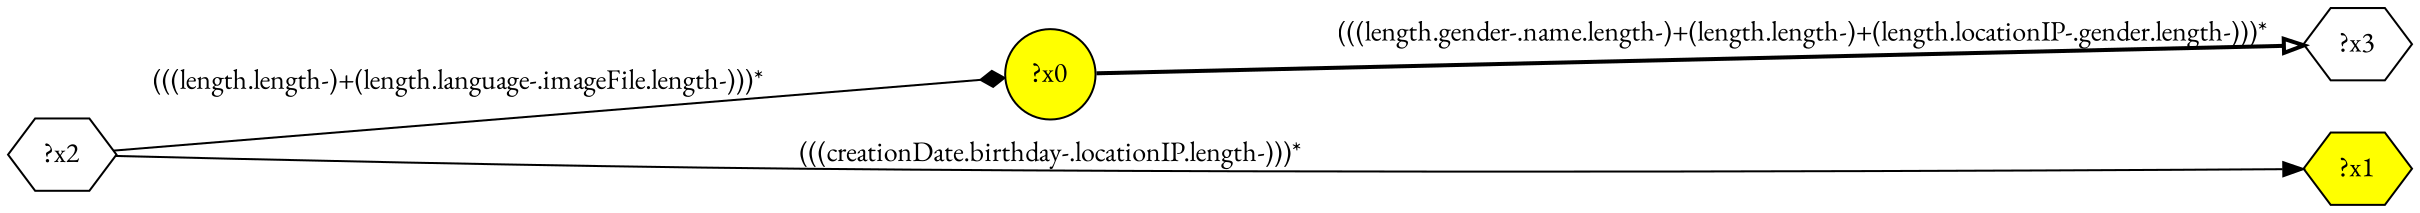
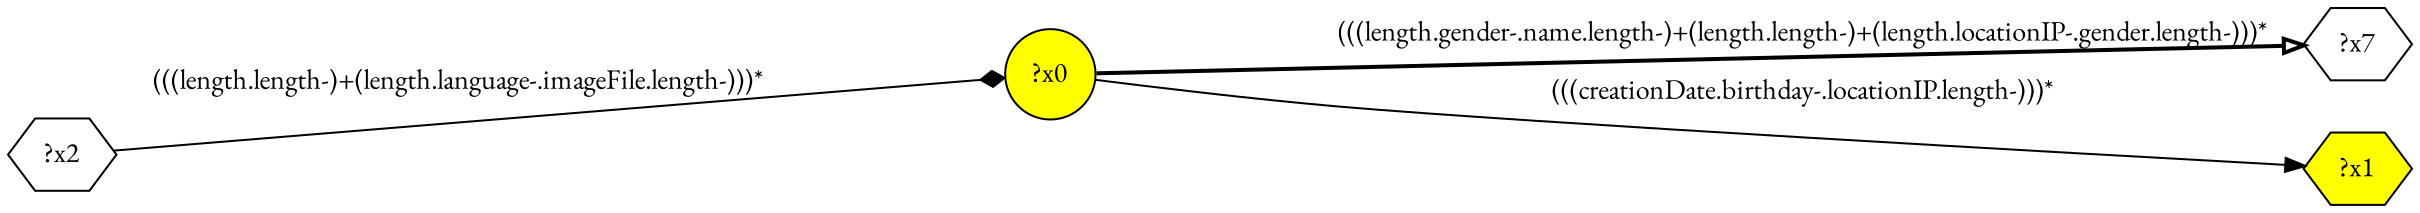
(2358, 44) -> (2358, 44)
(1199, 171) -> (1690, 131)
